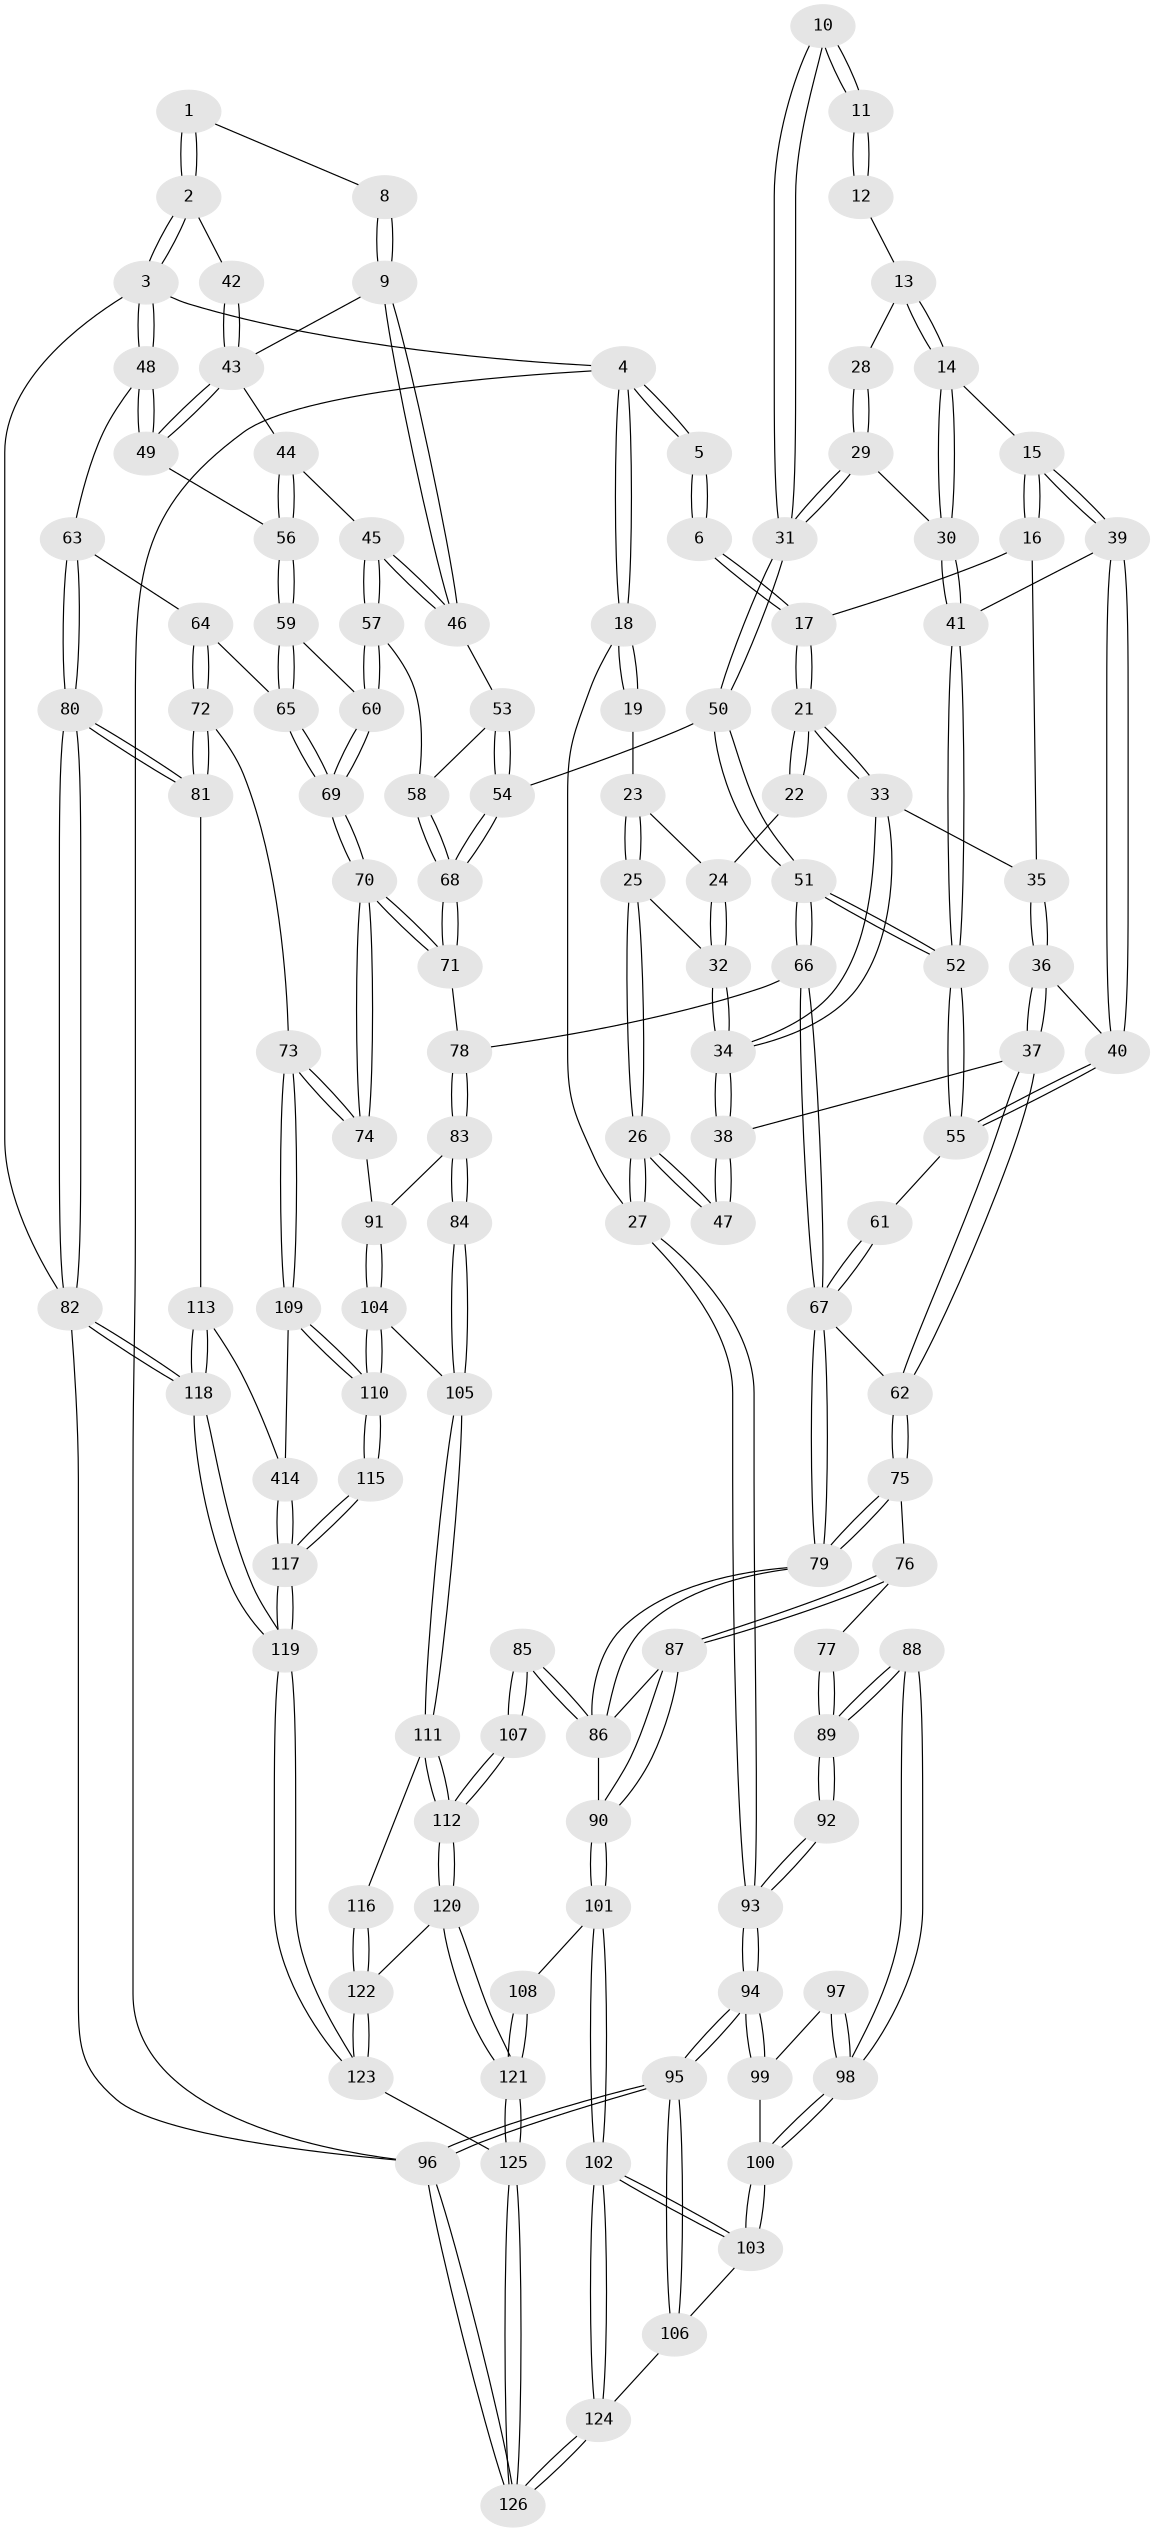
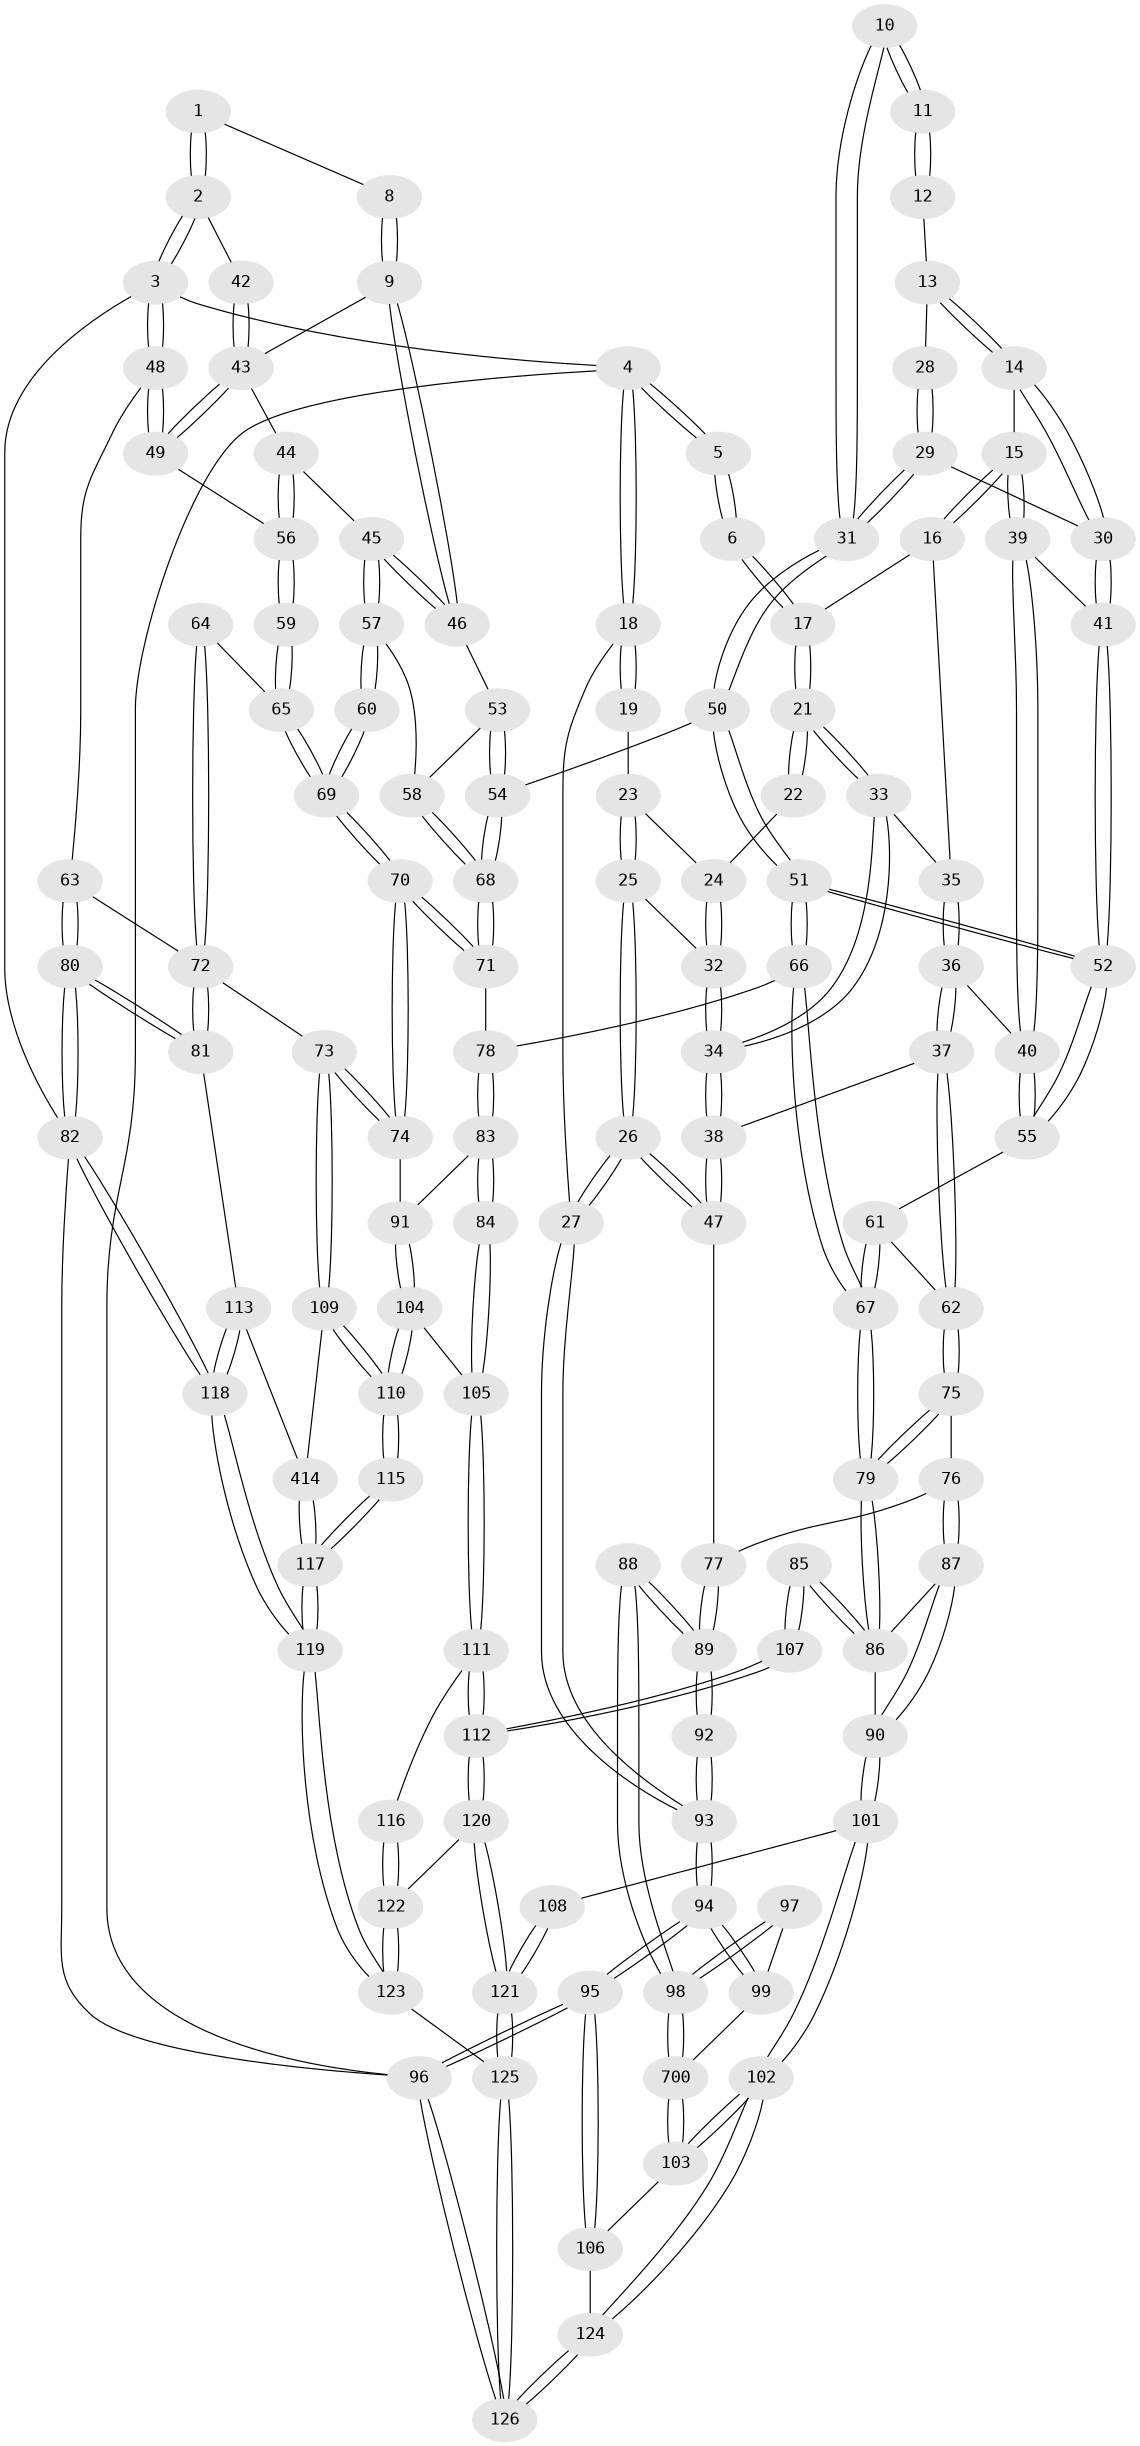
(135, 581) -> (127, 919)
(329, 667) -> none
(860, 1351) -> (913, 1266)
none -> (714, 1394)
(760, 2164) -> (676, 2078)
